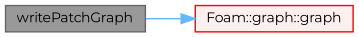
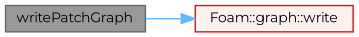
(274, 19) -> (274, 19)
